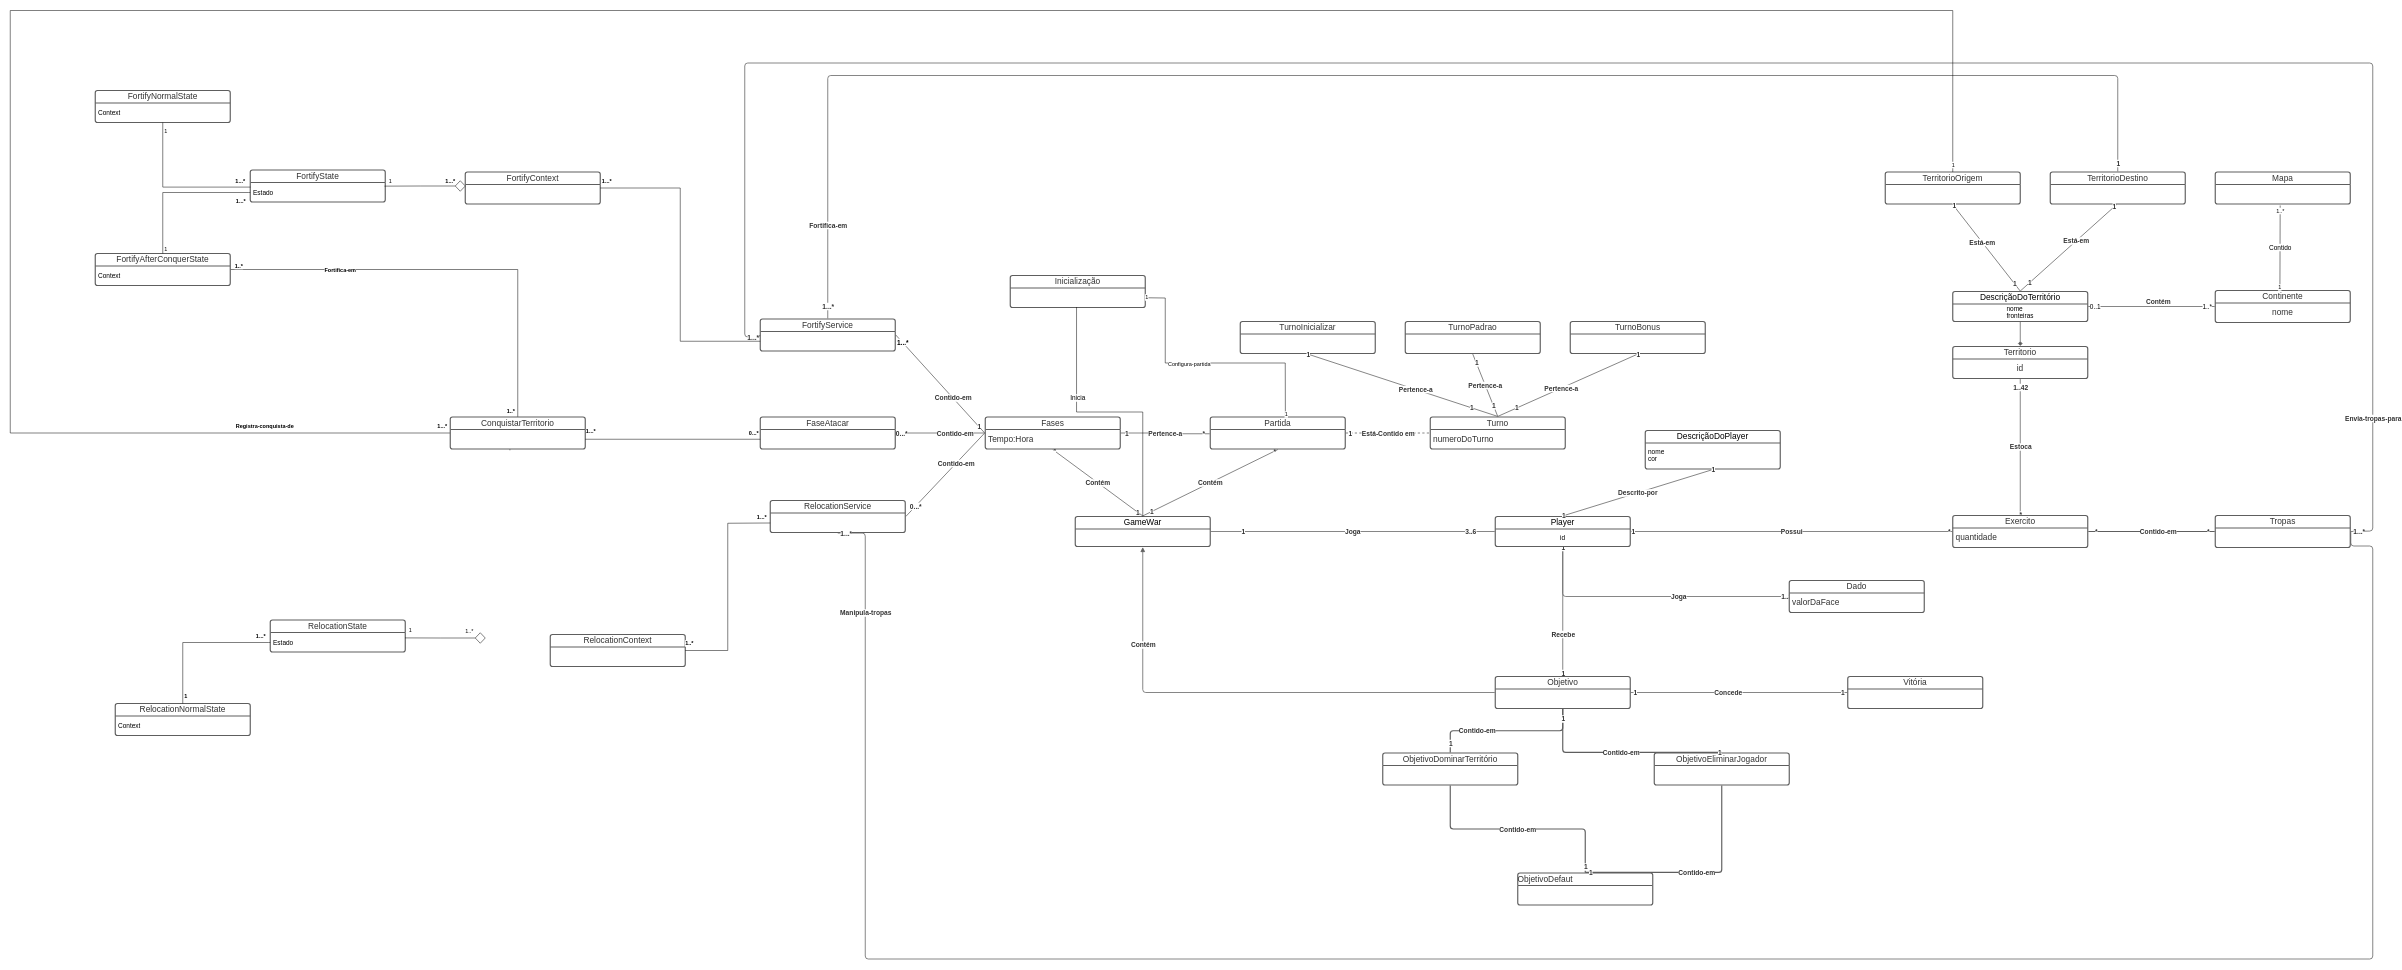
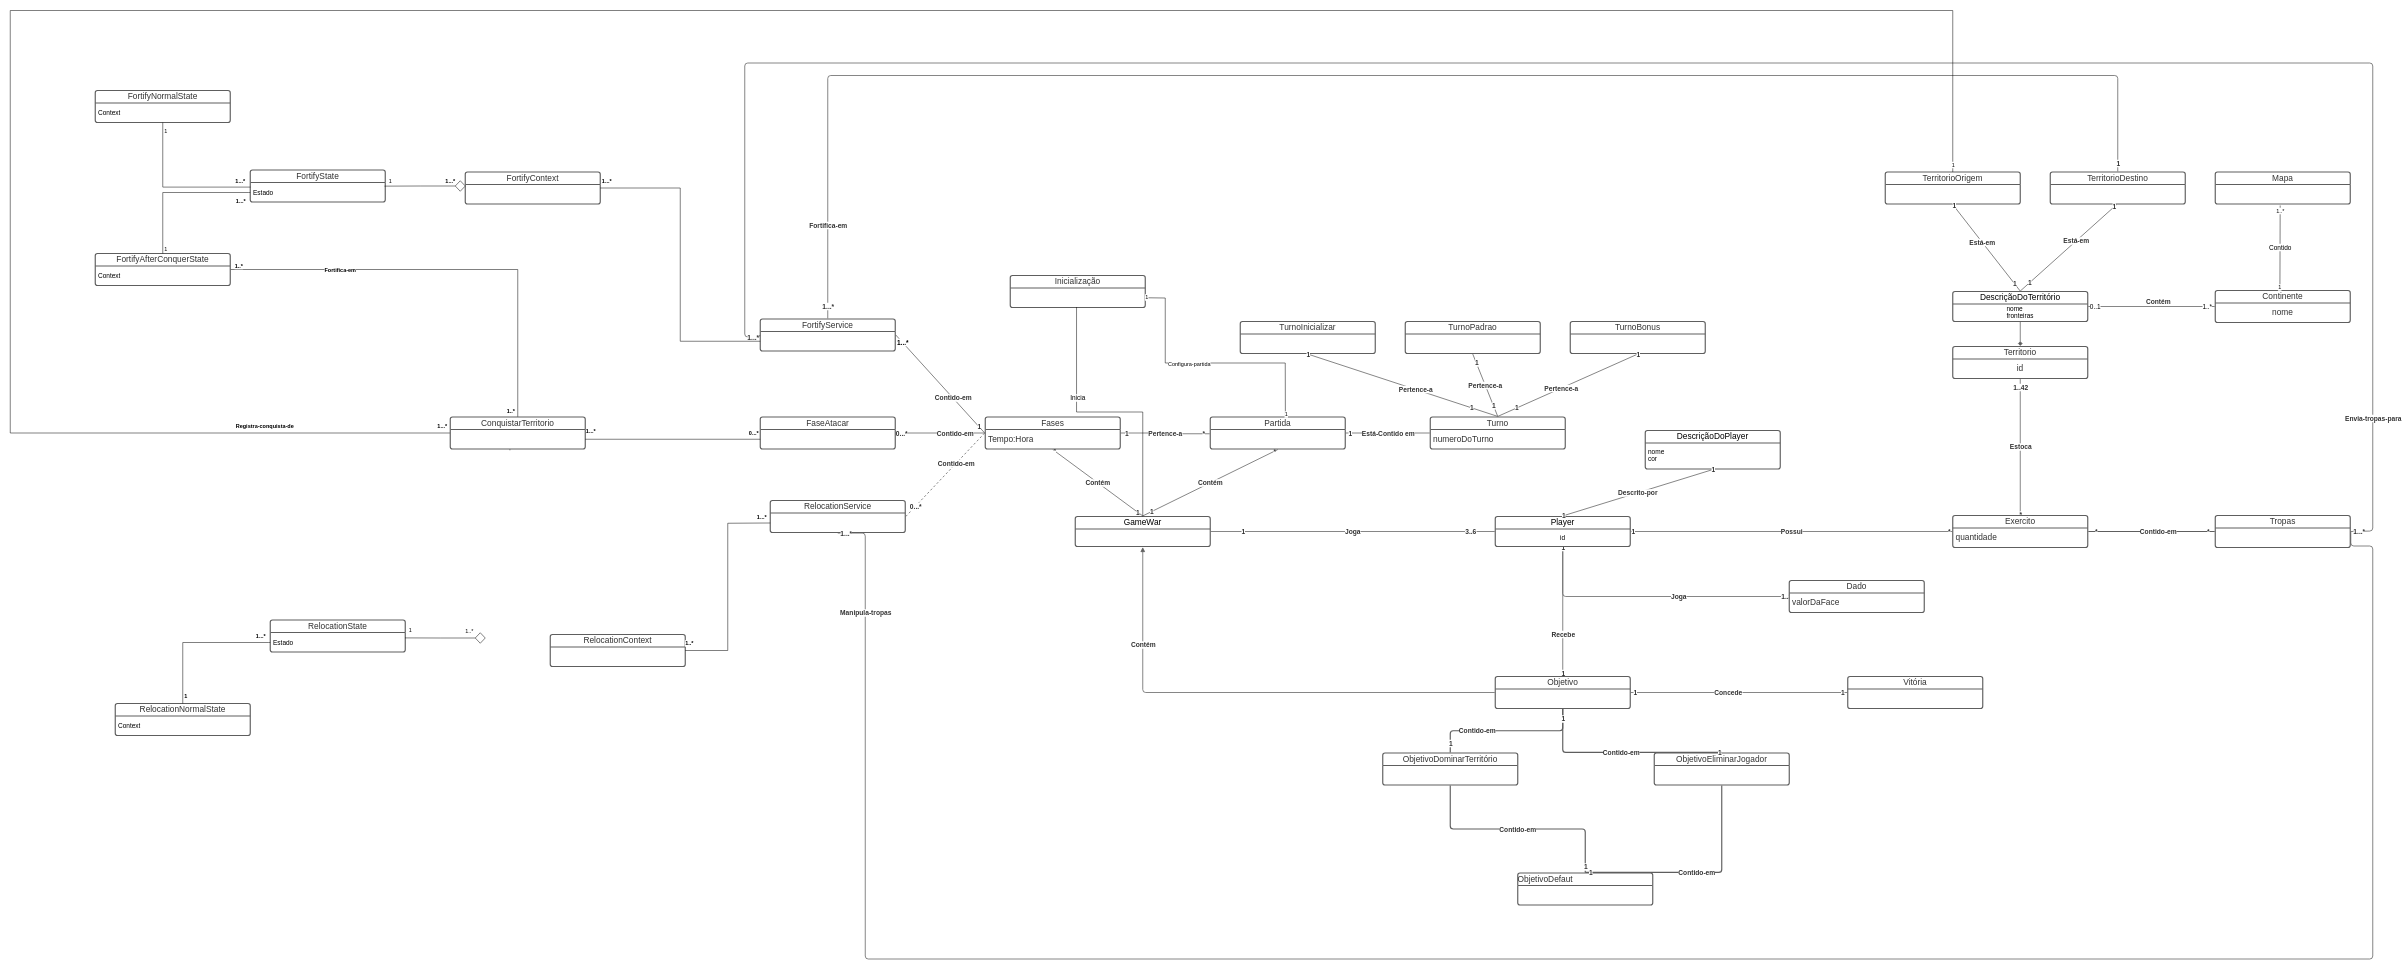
(1421, 433) -> (1421, 433)
(936, 485) -> (936, 485)
